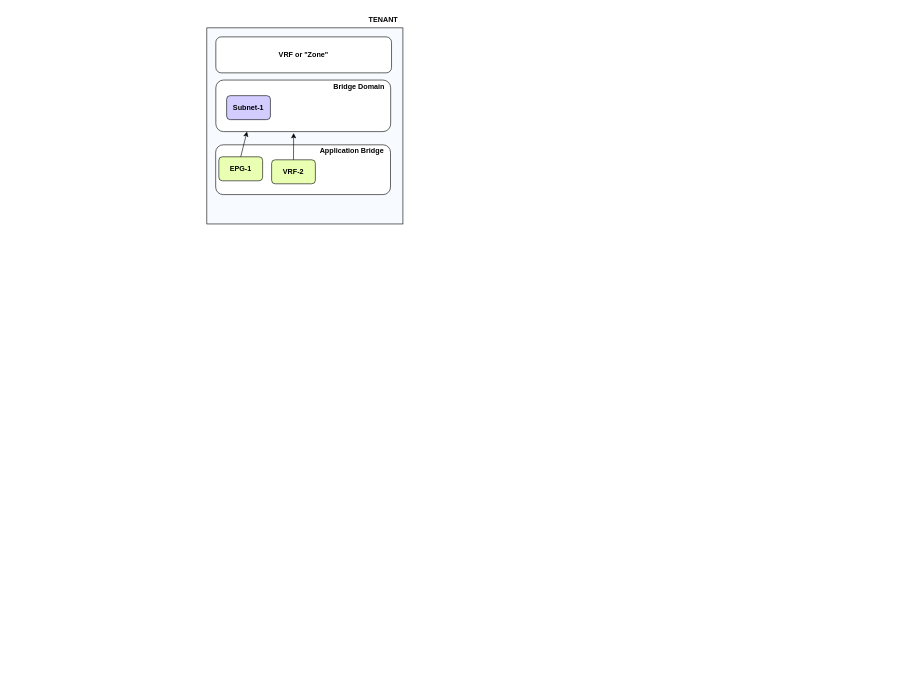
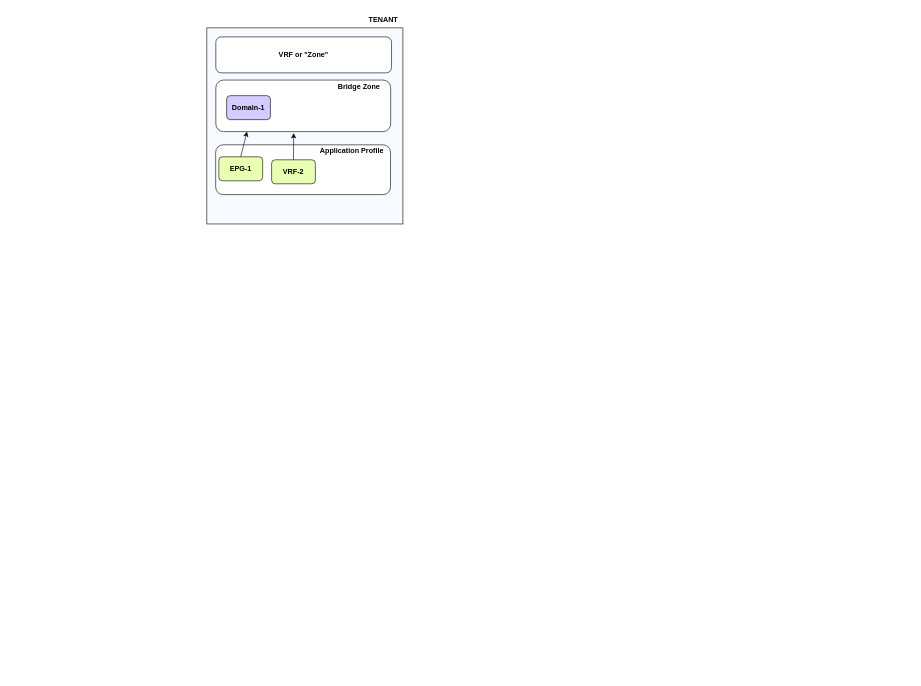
(359, 87) -> (359, 87)
(248, 108) -> (248, 108)
(352, 151) -> (352, 151)
